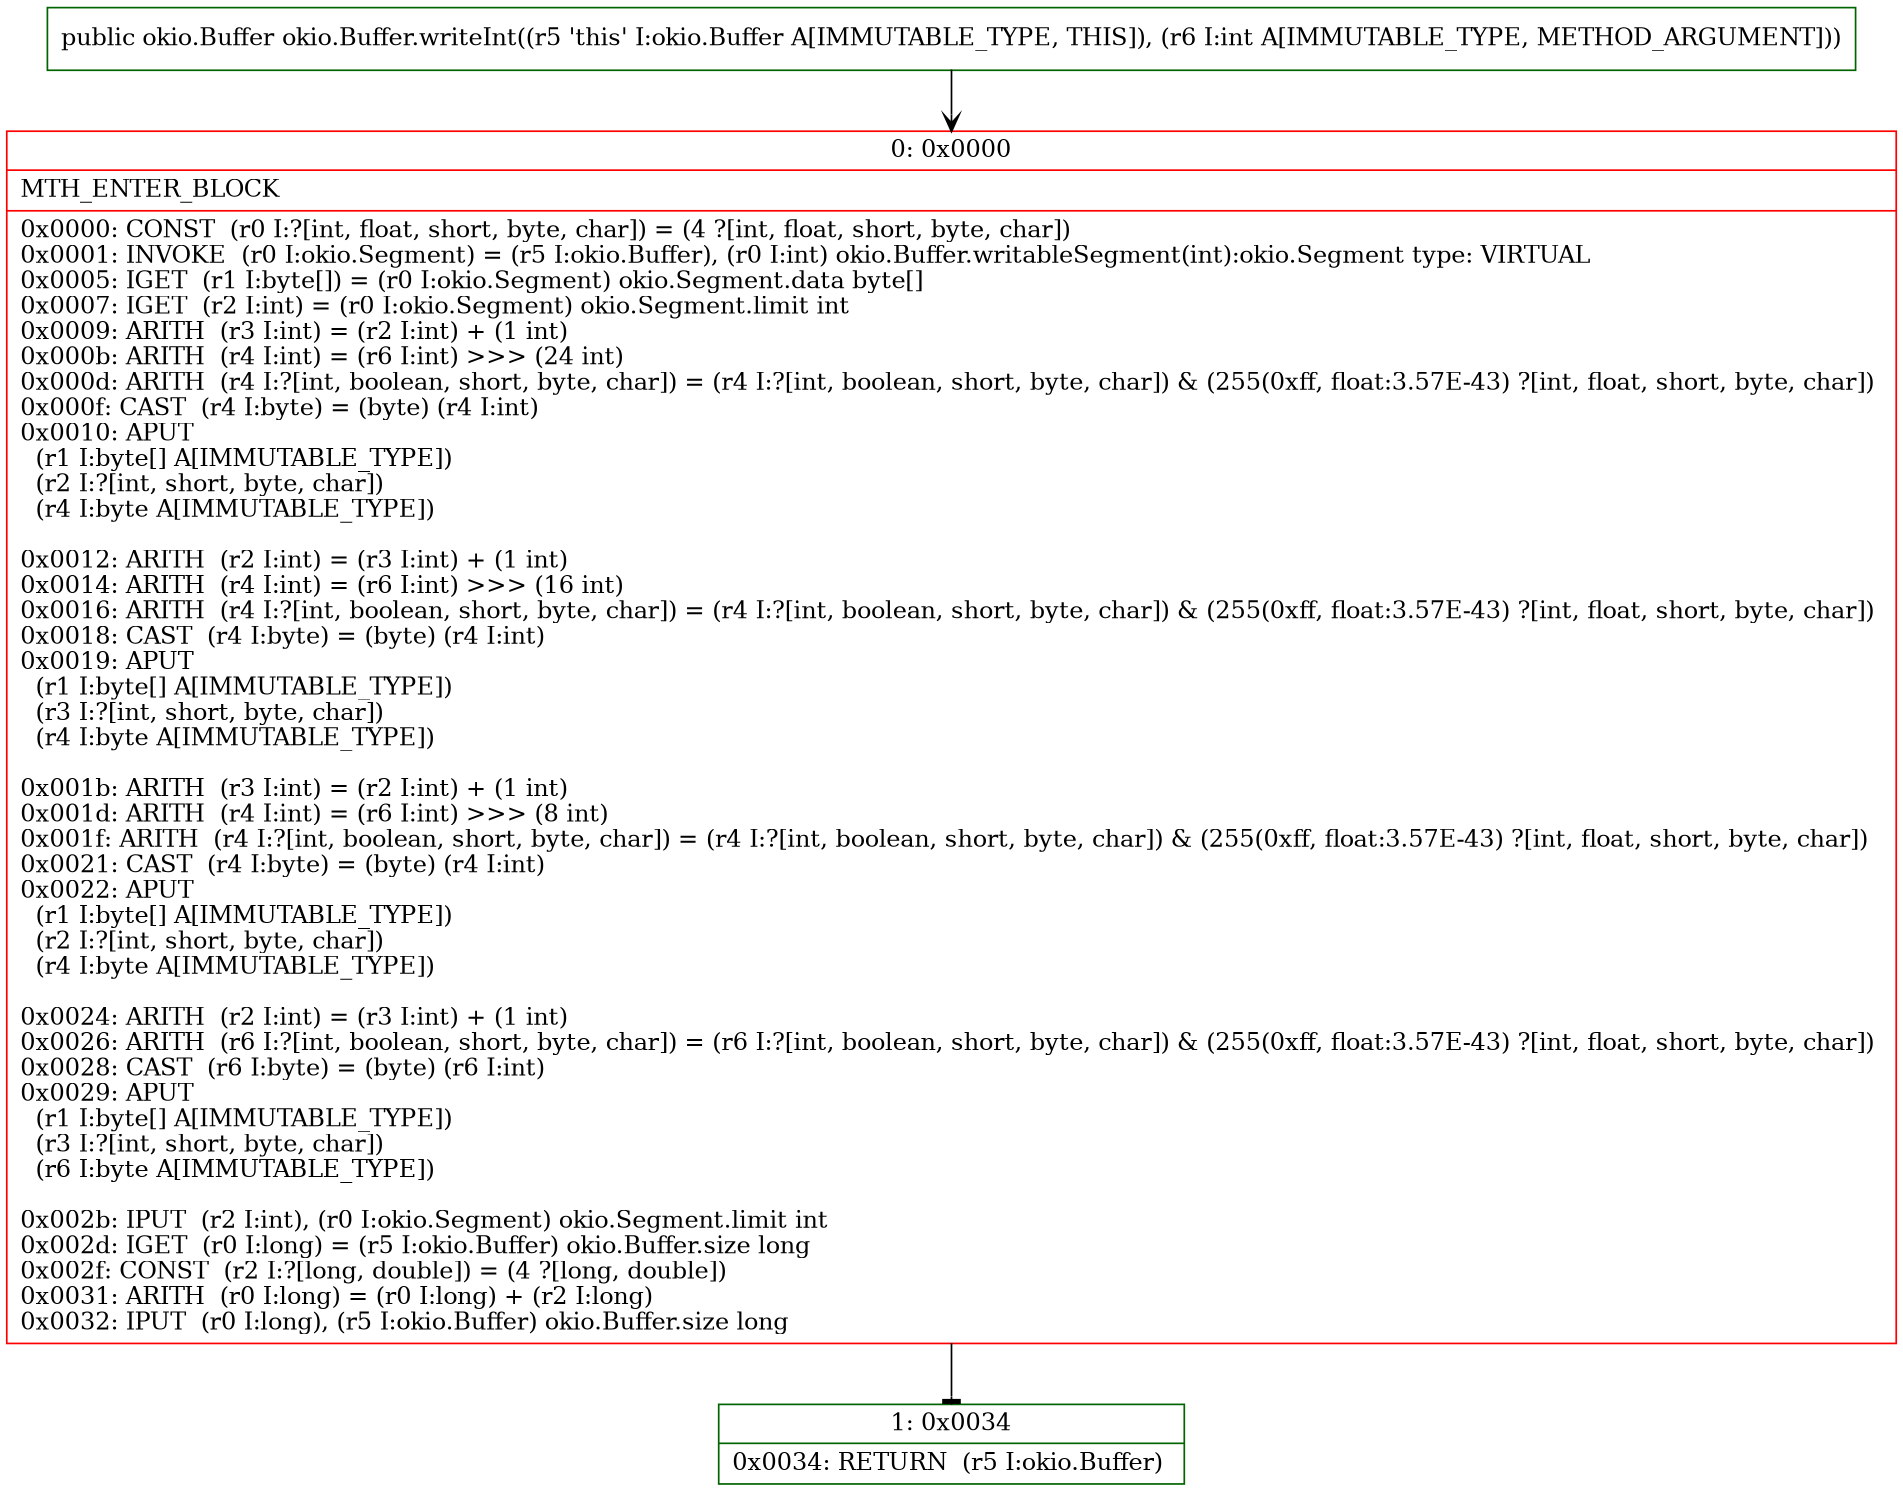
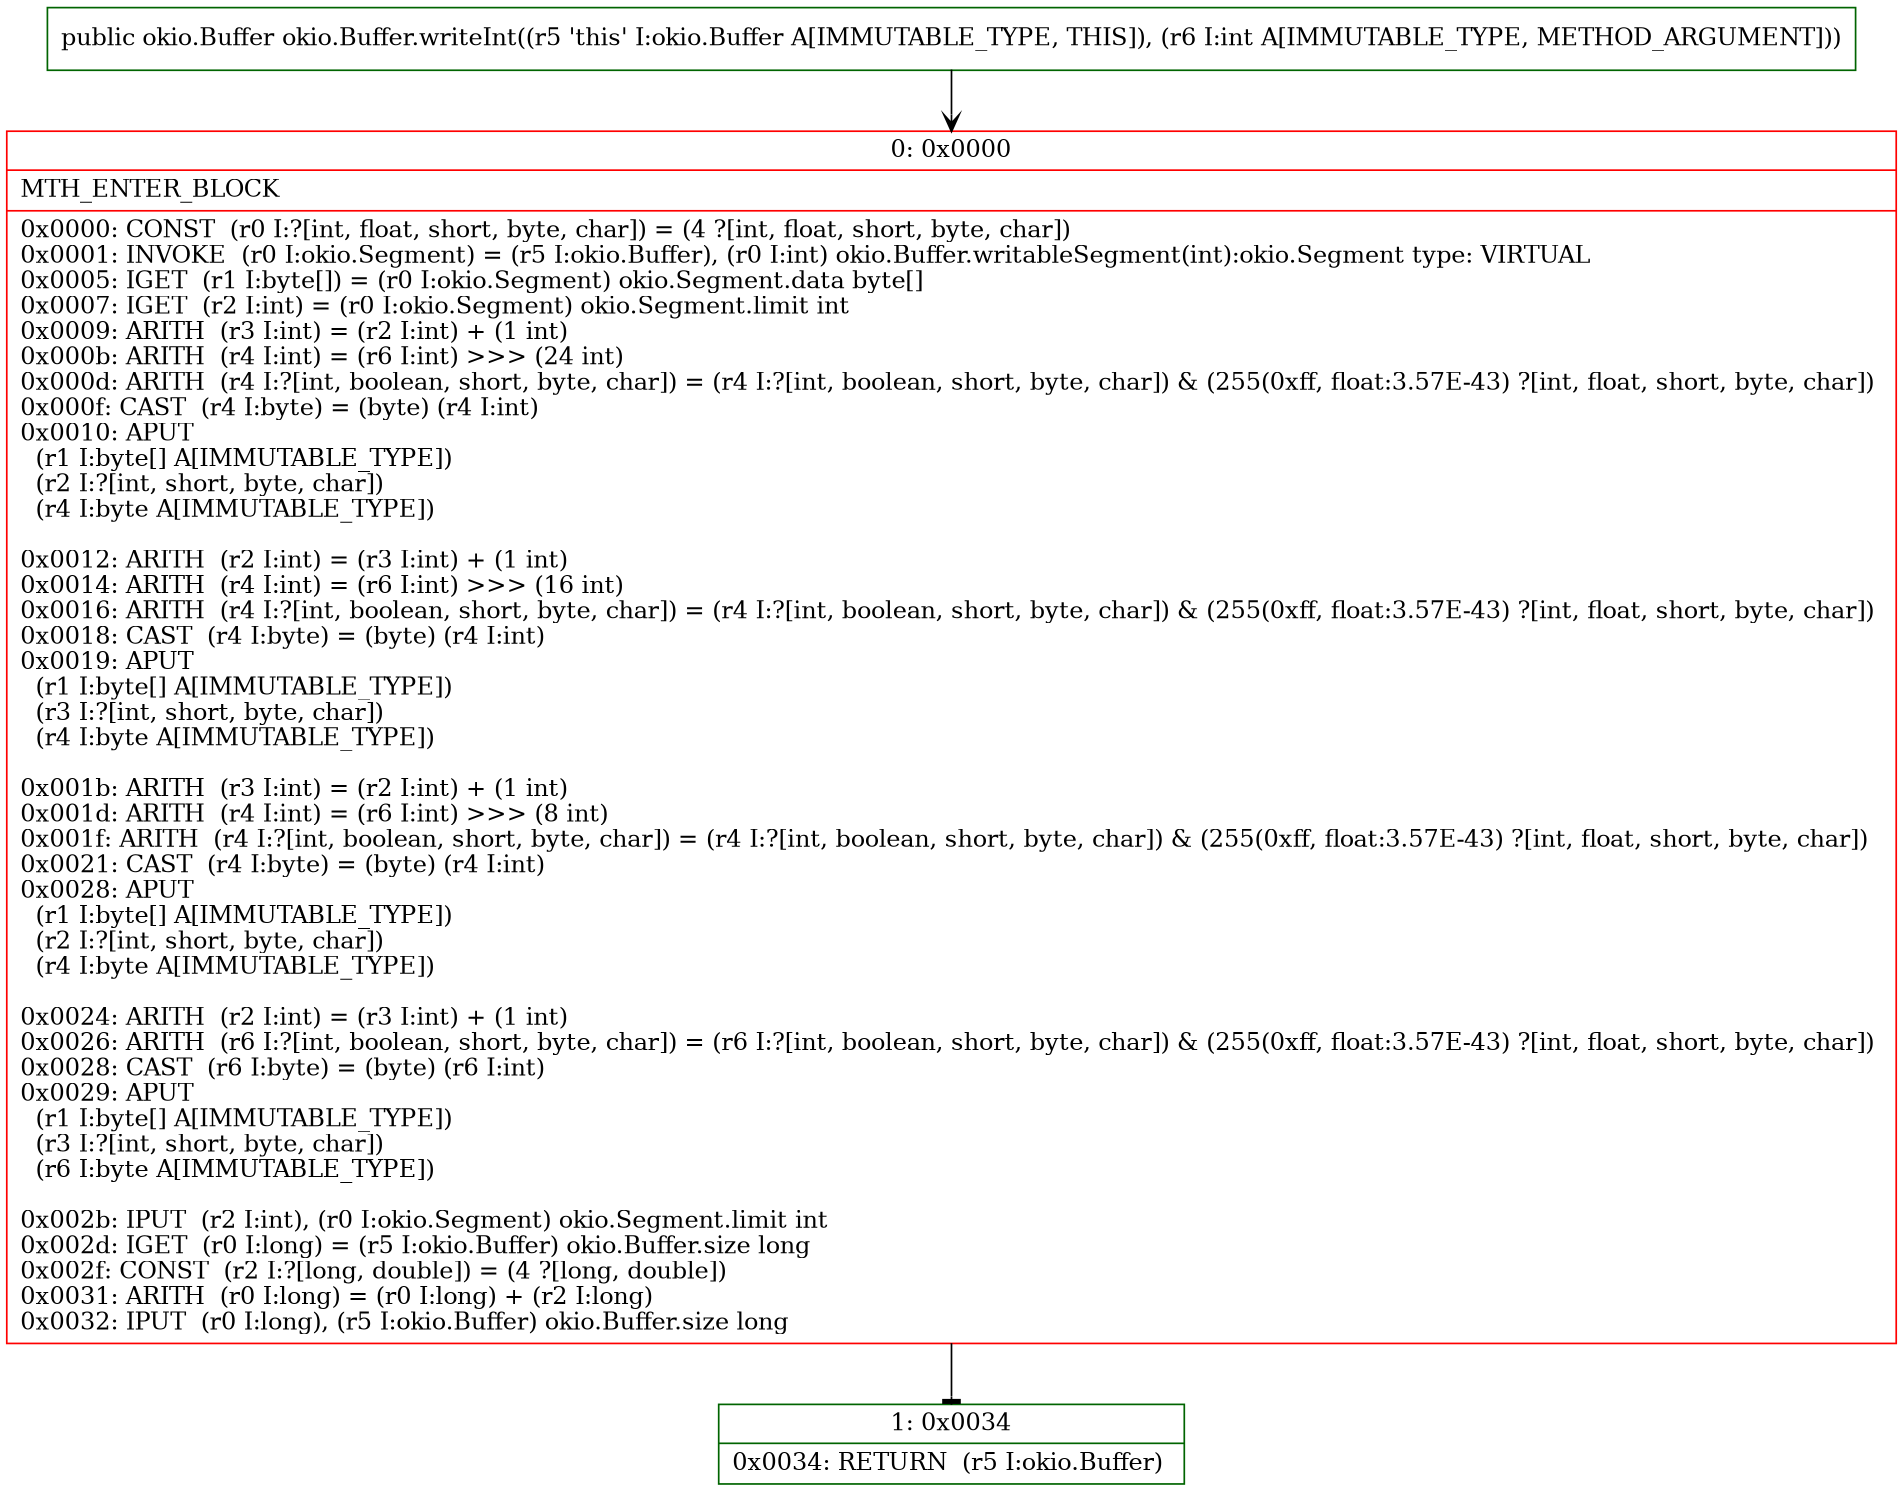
(115, 891) -> (115, 891)
